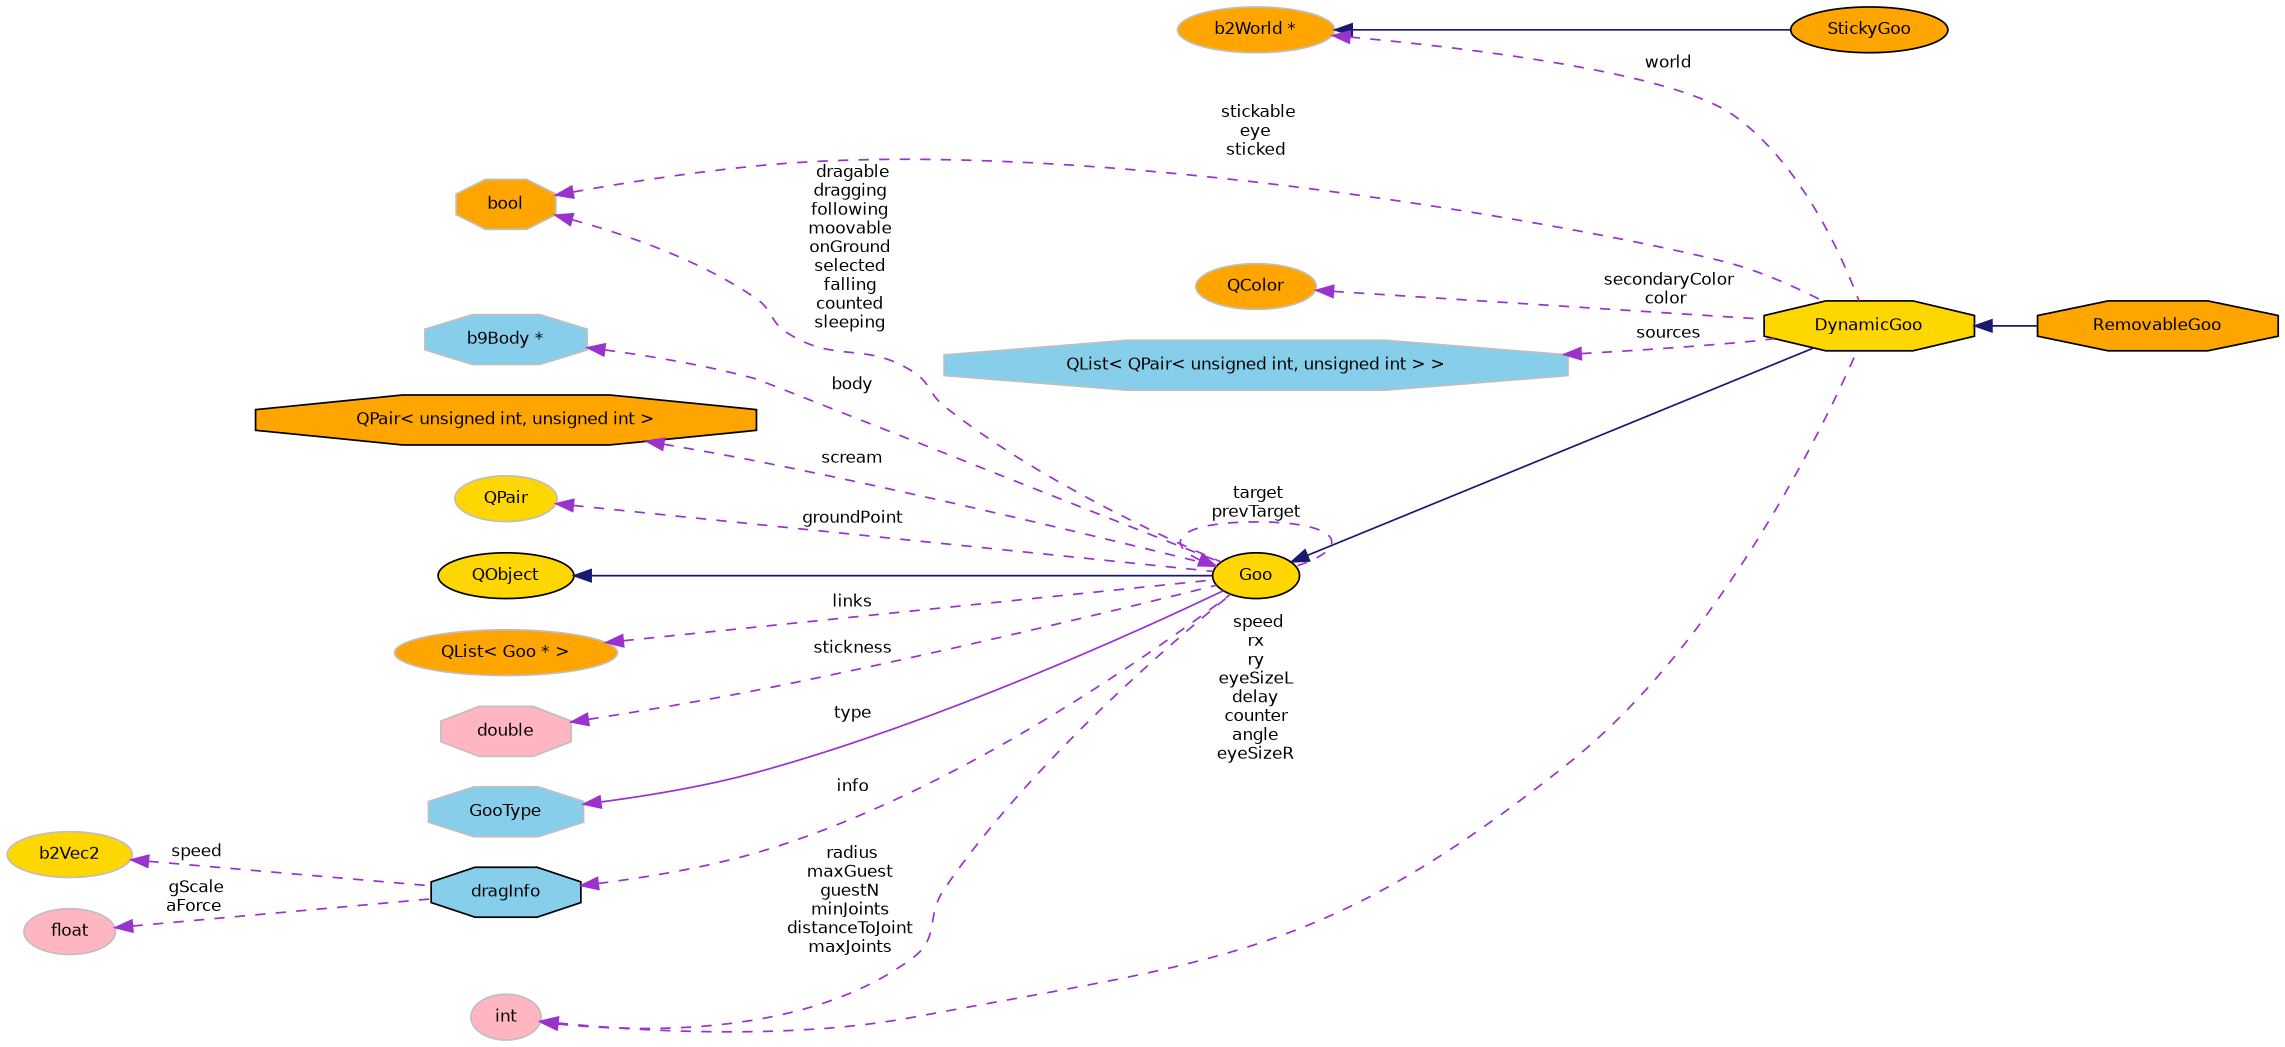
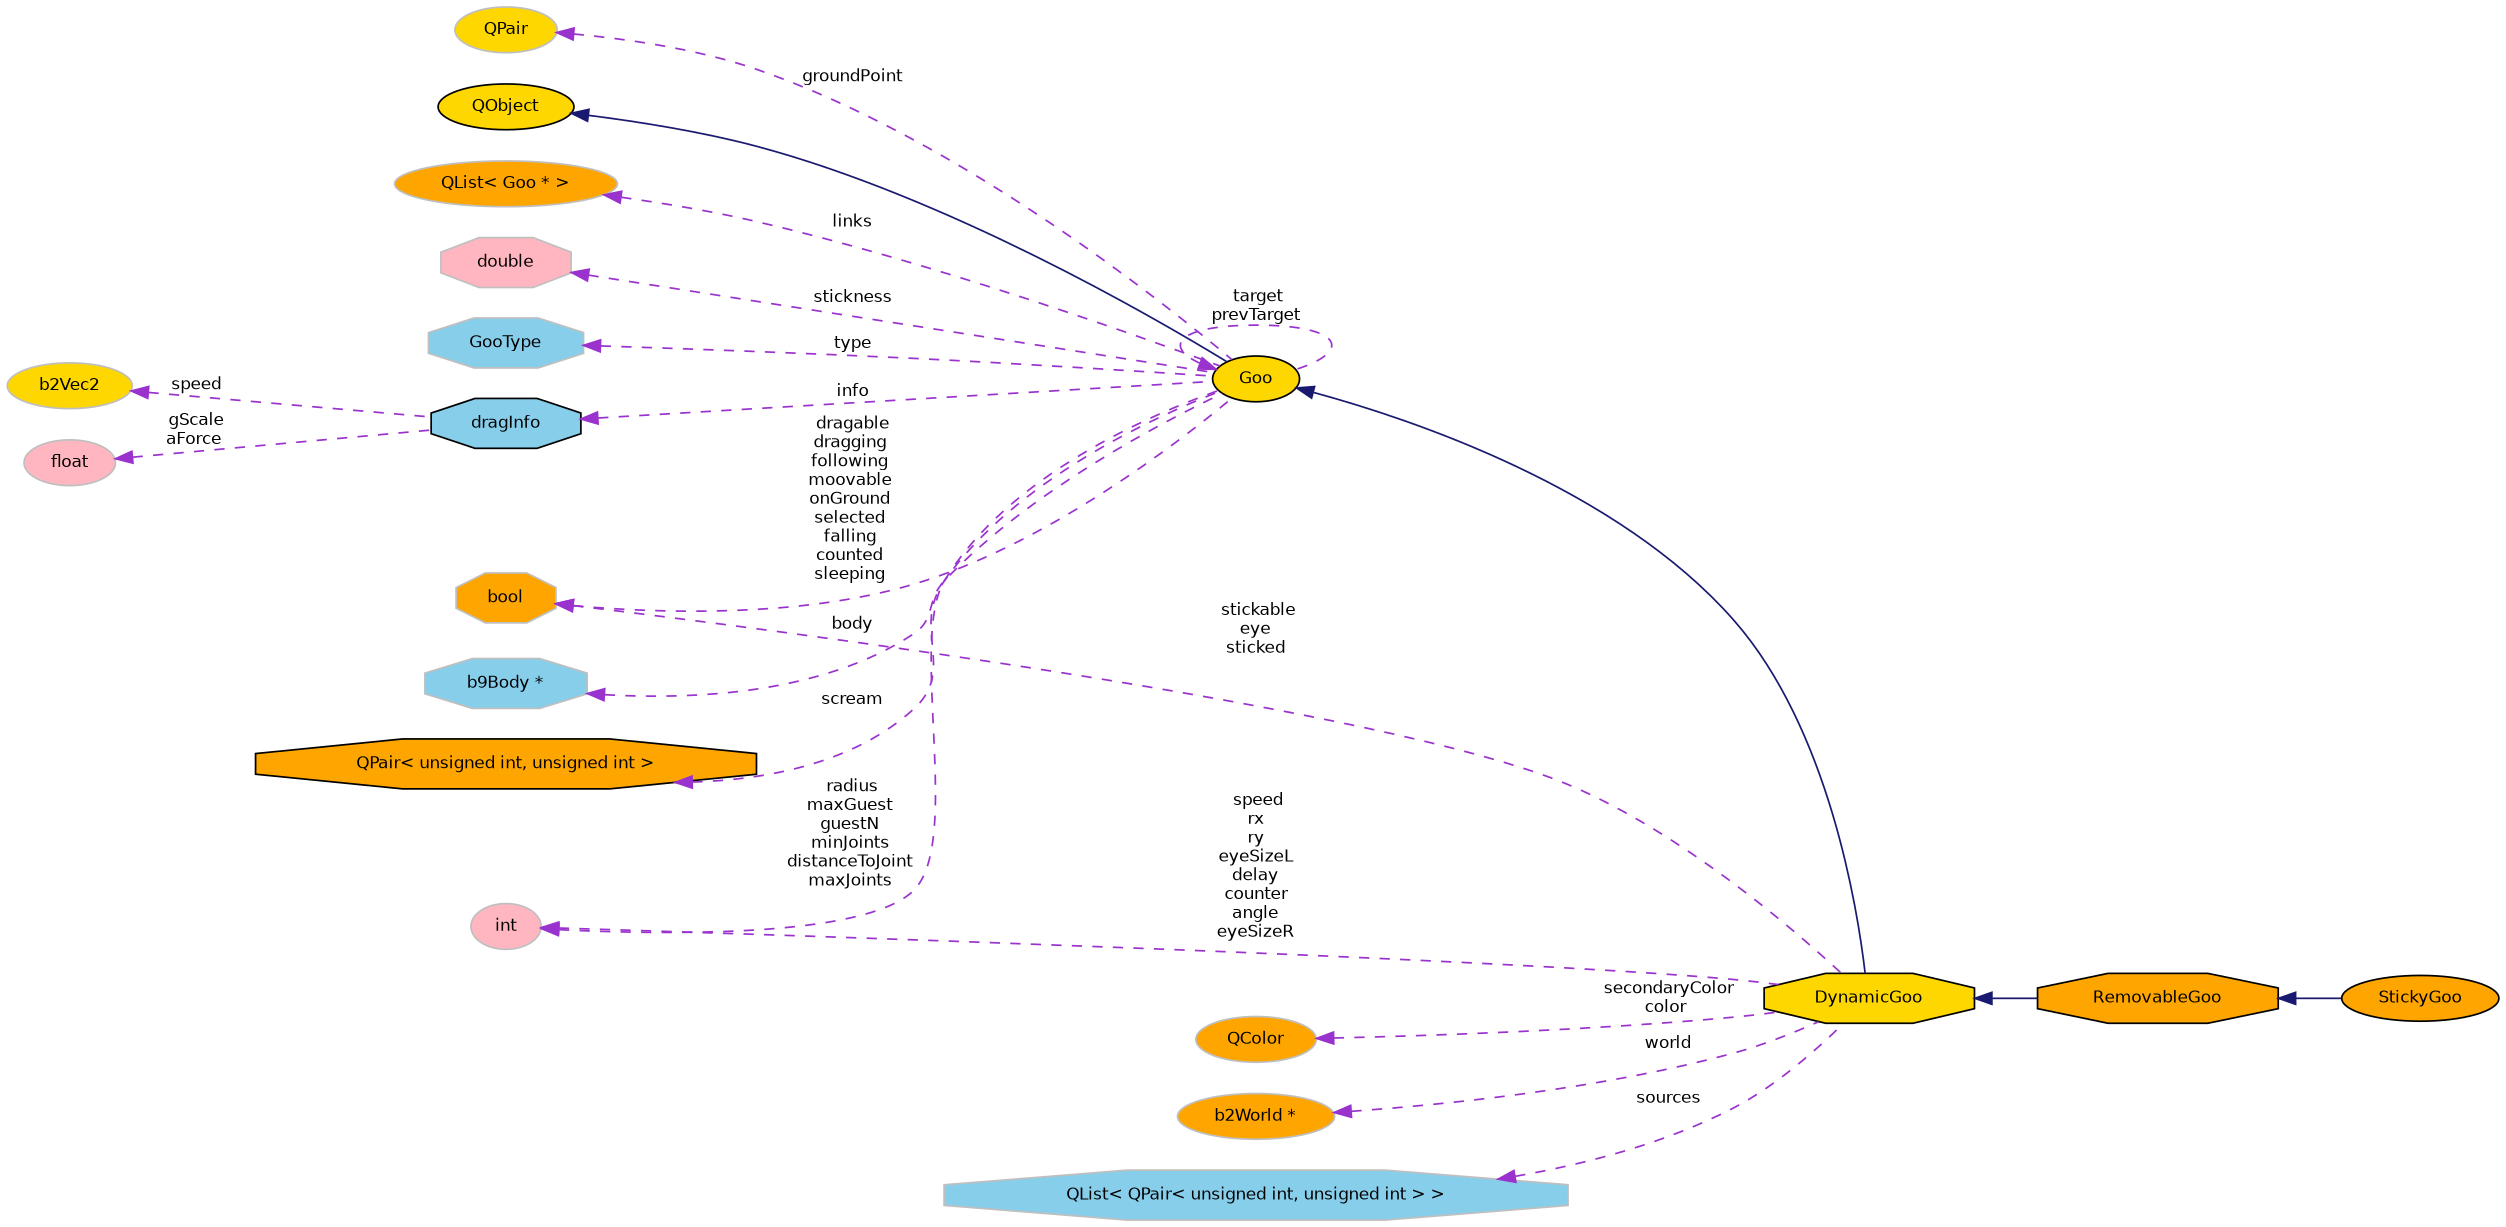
(1571, 30) -> (2319, 998)
(919, 719) -> (907, 358)
